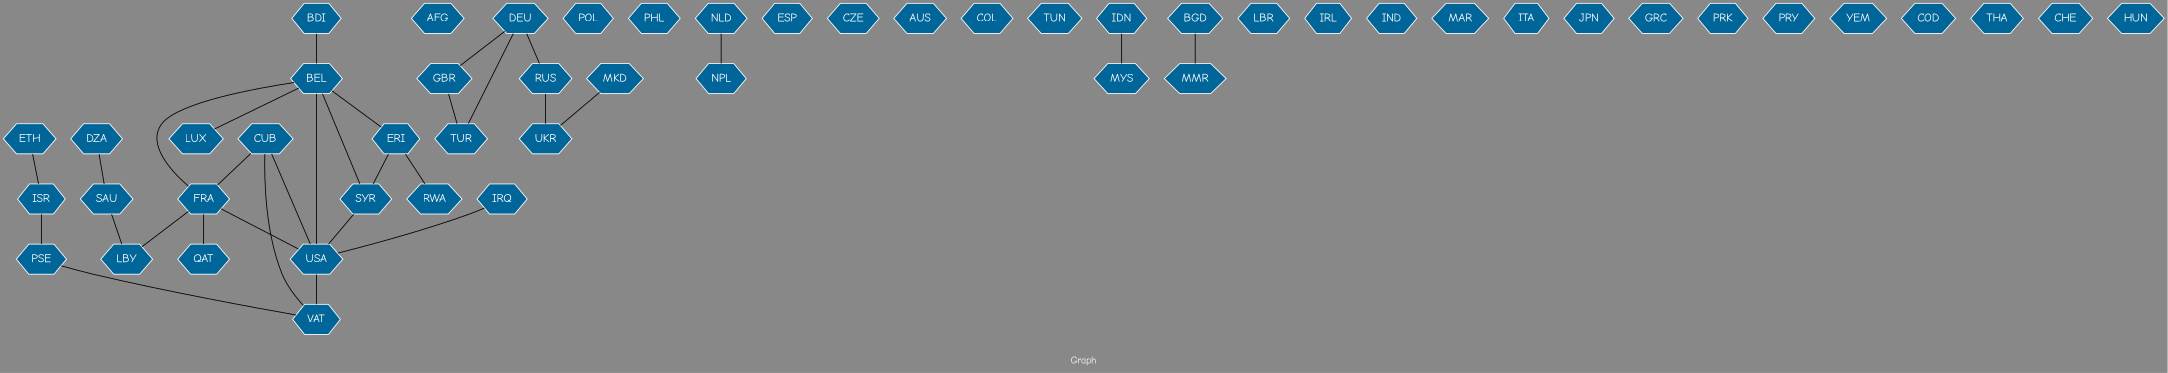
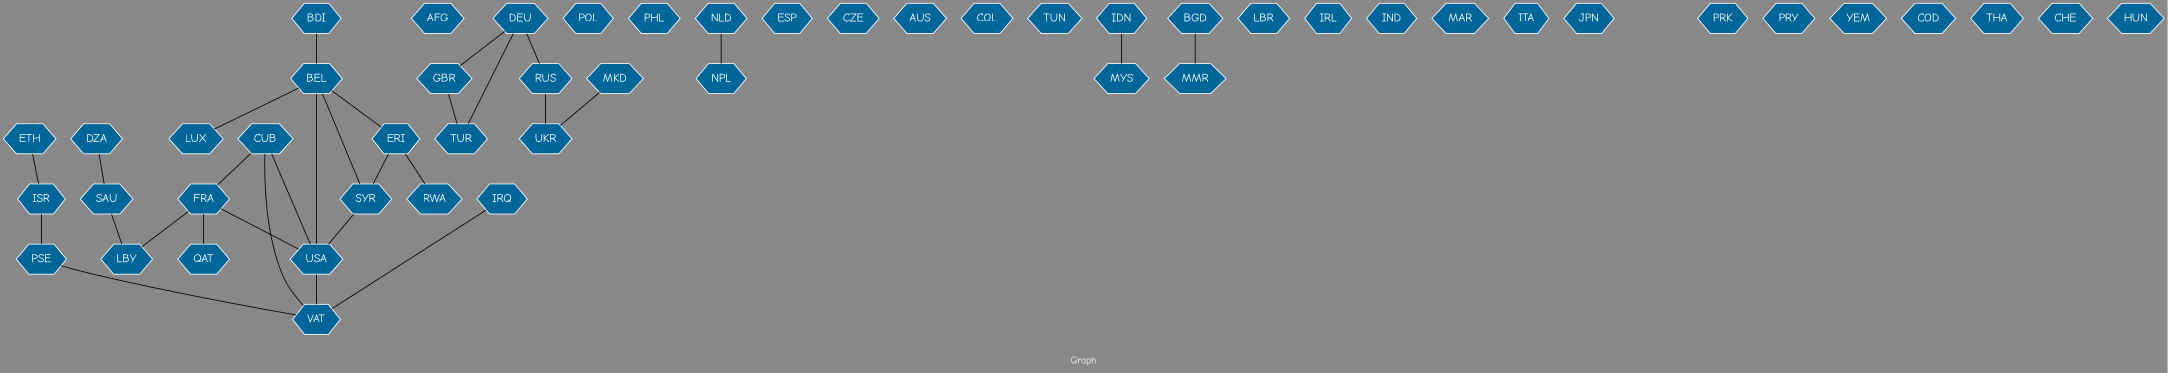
(1656, 18) -> none
(190, 107) -> none
(412, 233) -> (409, 259)
